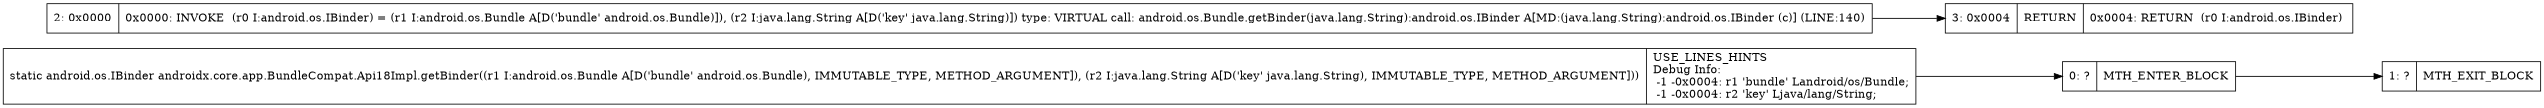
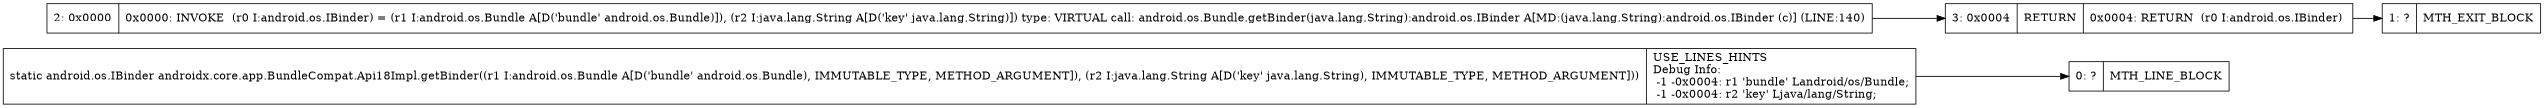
(2166, 76) -> (2166, 76)
(2305, 76) -> (2363, 18)
